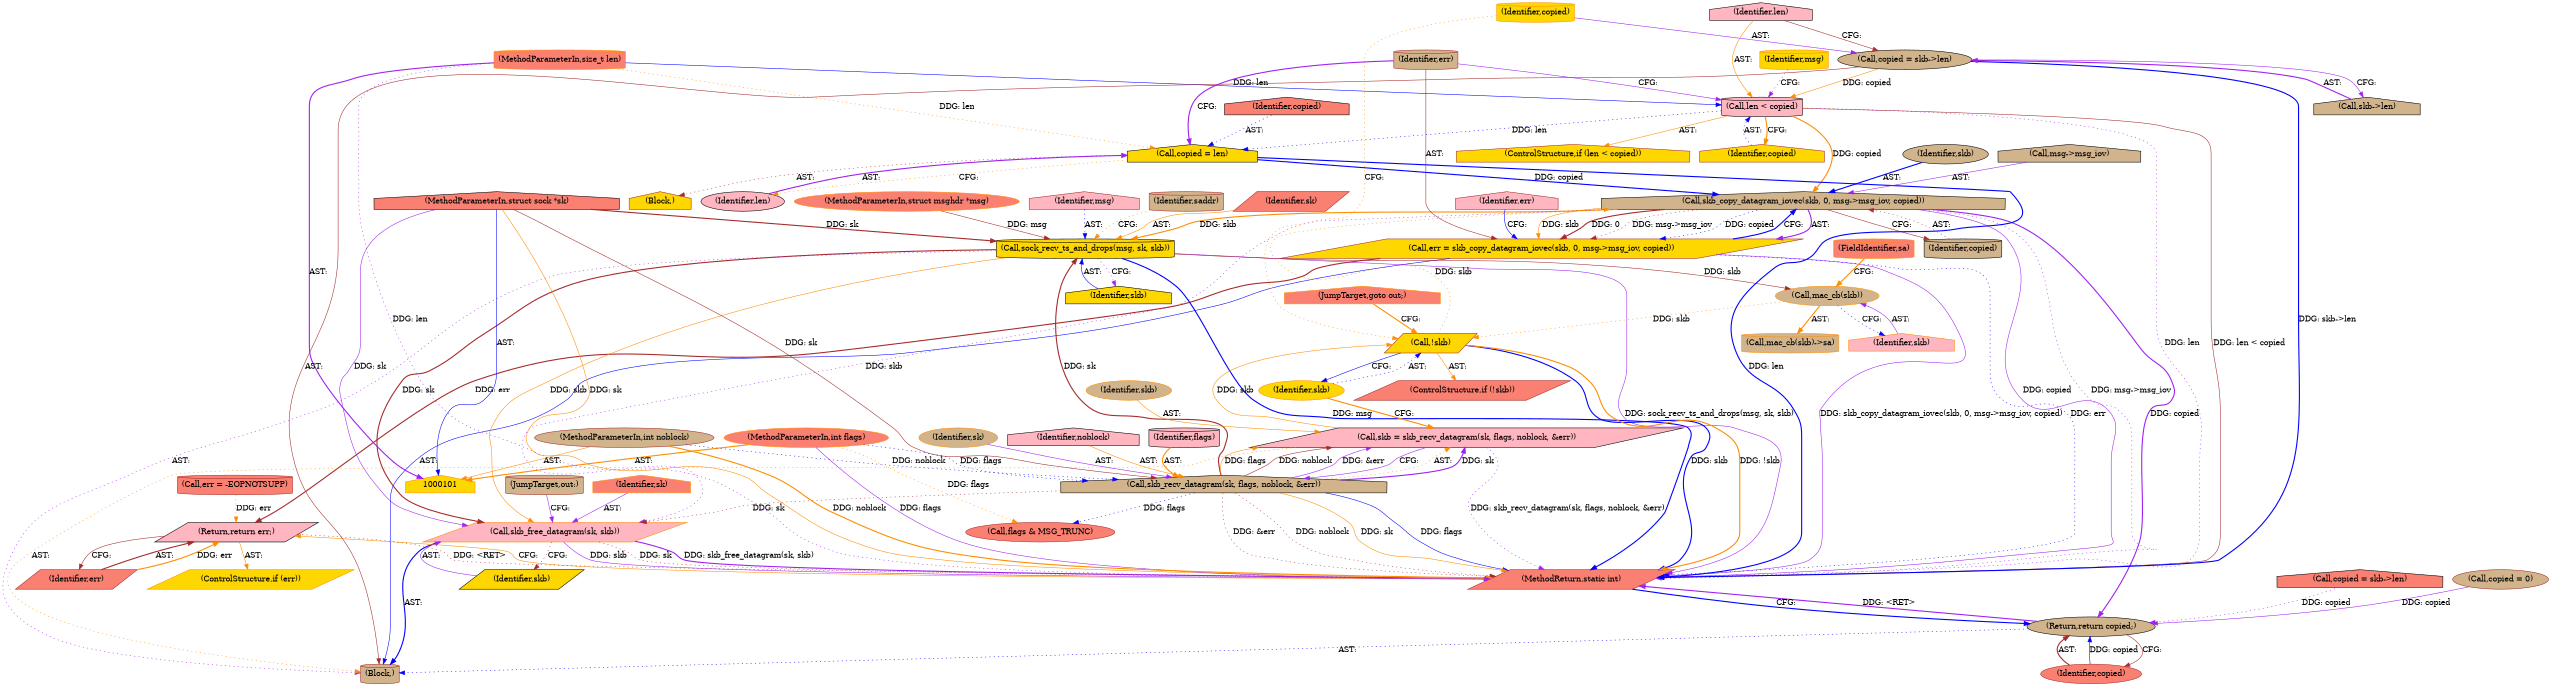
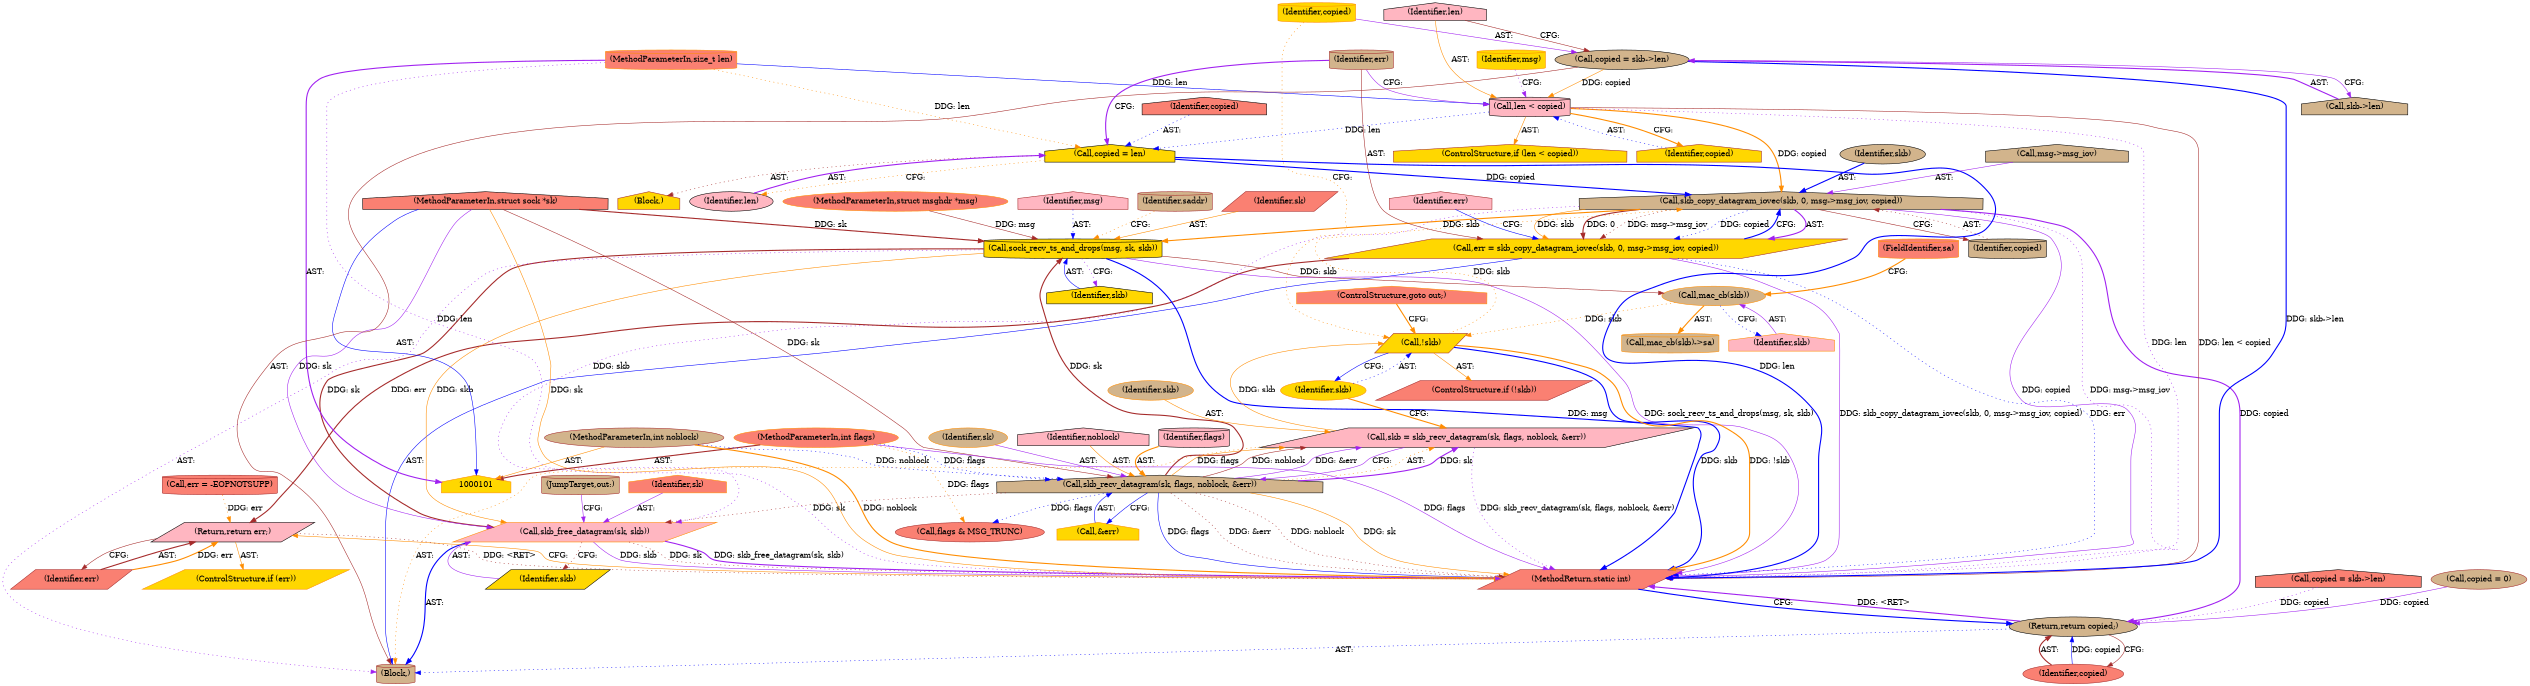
(1362, 296) -> (1392, 296)
(610, 461) -> (632, 460)
none -> (1098, 532)
